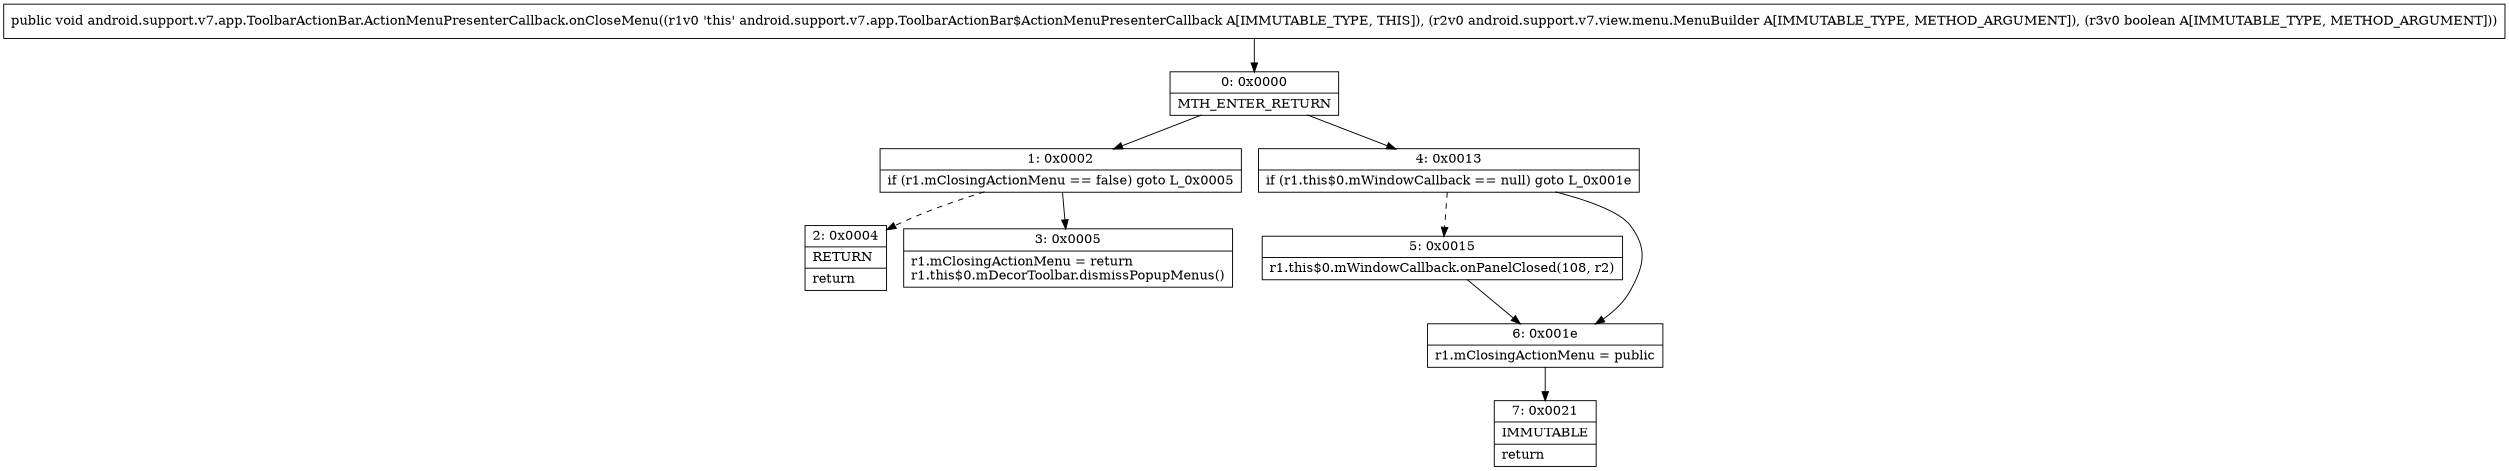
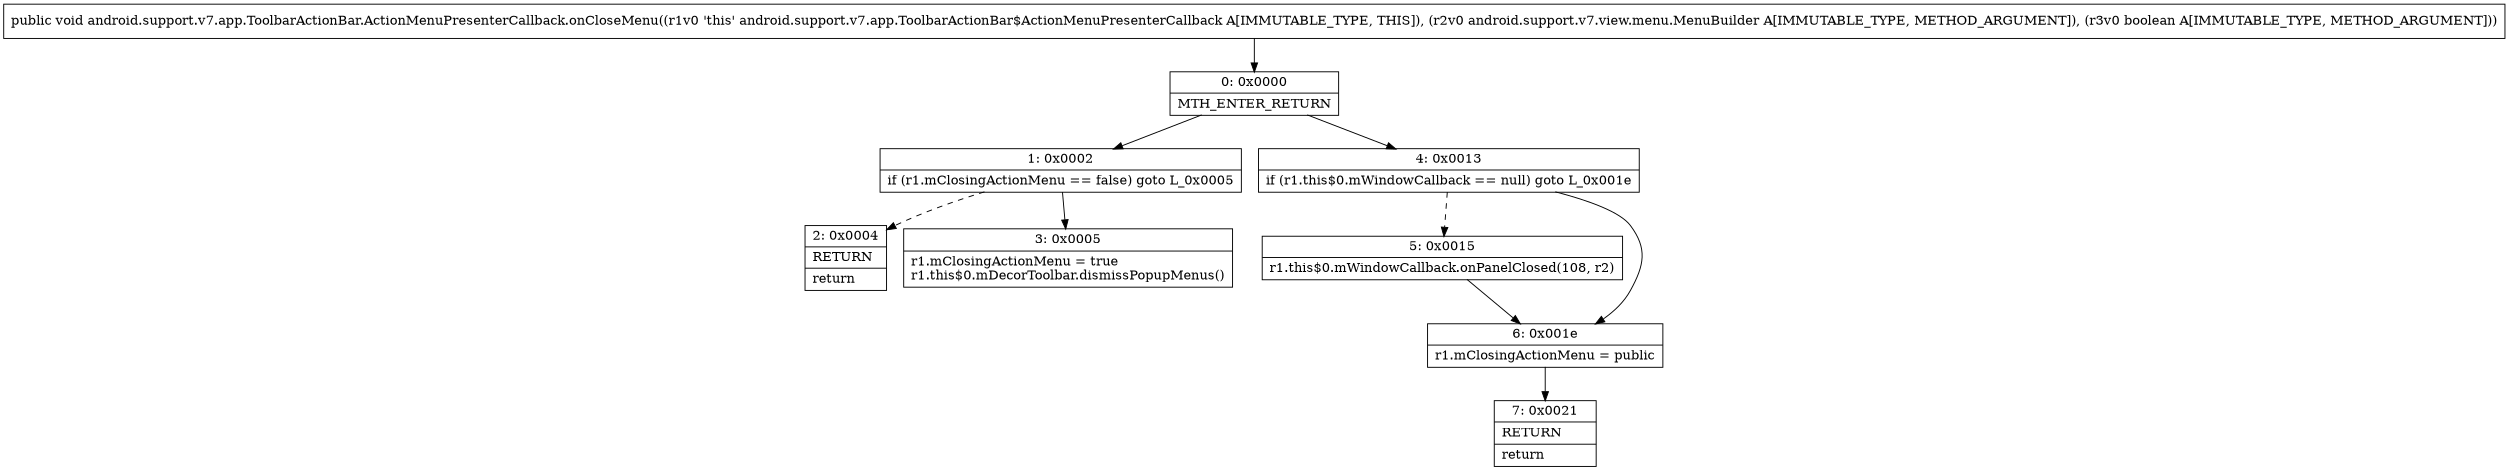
(1022, 262) -> (1015, 262)
(1545, 433) -> (1532, 433)
